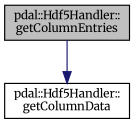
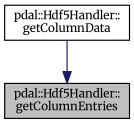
(67, 56) -> (67, 56)
